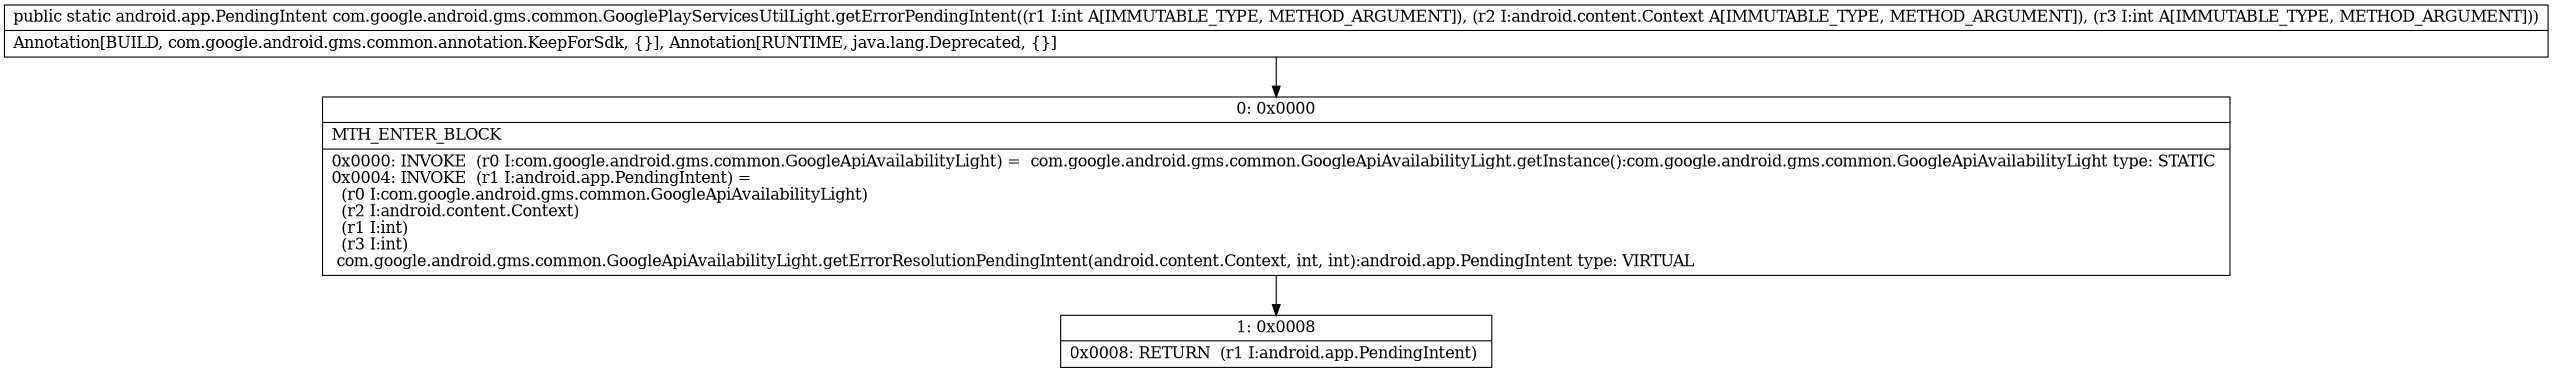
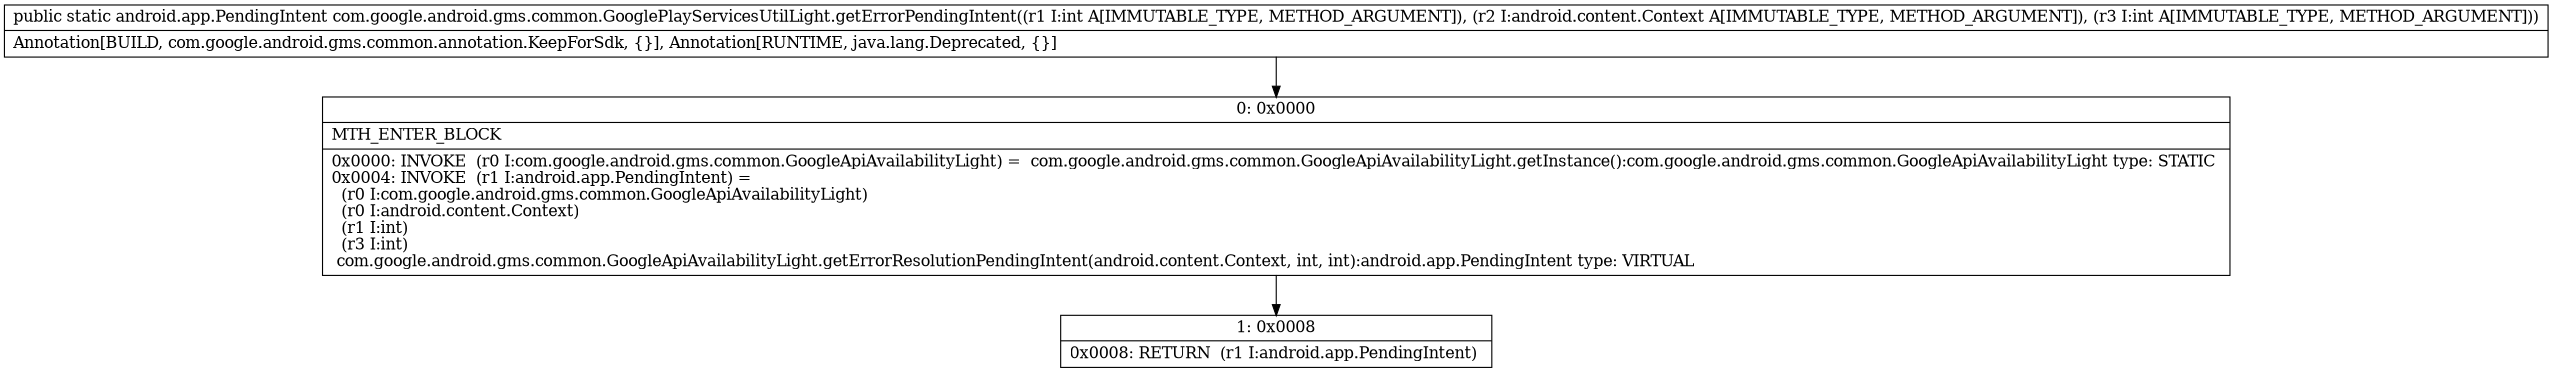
(456, 212) -> (456, 212)
